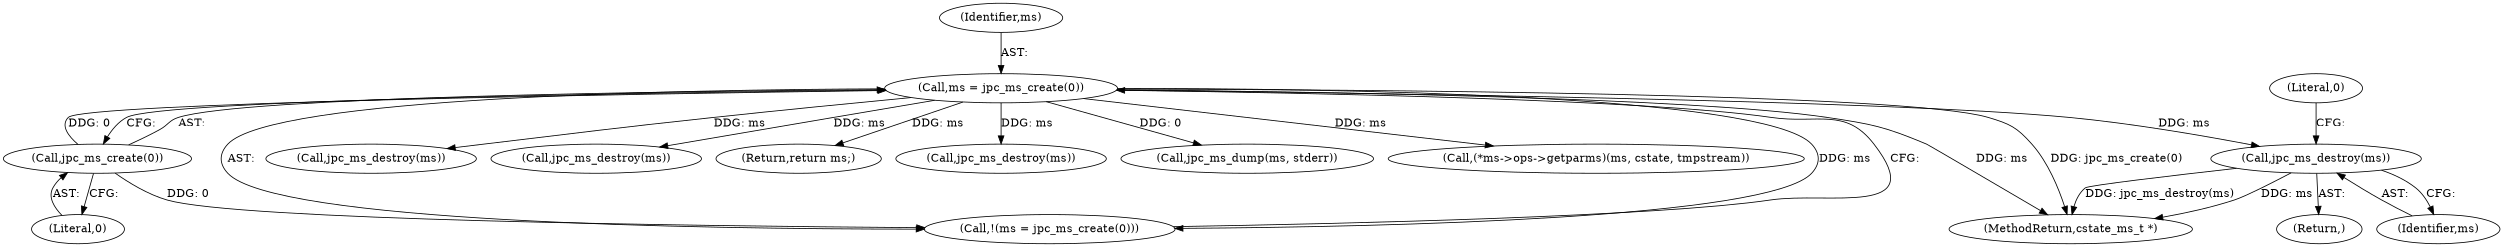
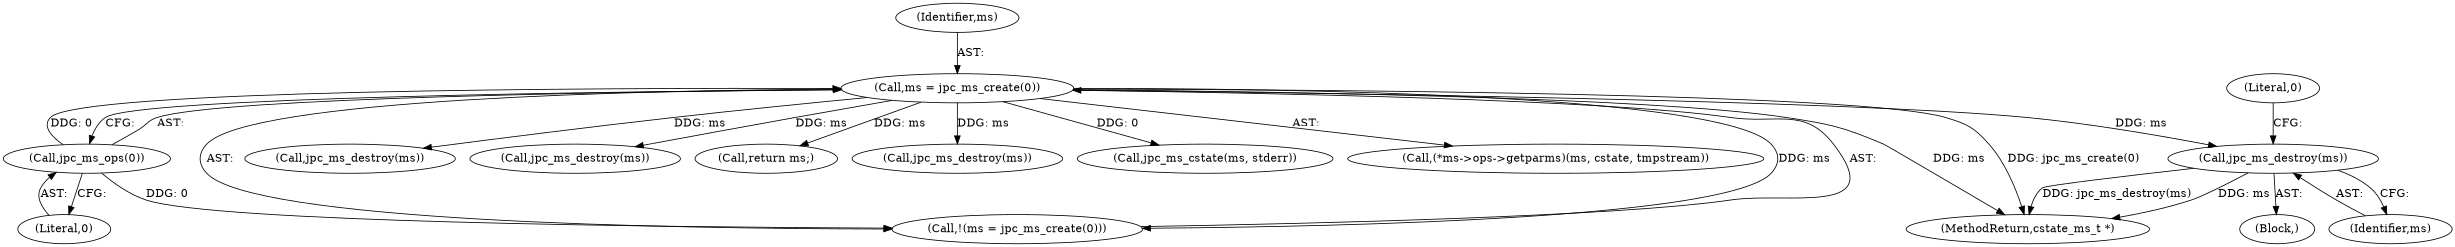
(1361, 123) -> (1308, 123)
(97, 159) -> (87, 159)
(799, 159) -> (766, 159)
(1247, 159) -> (1205, 159)
(1907, 159) -> (1865, 159)
(2319, 229) -> (2277, 229)
